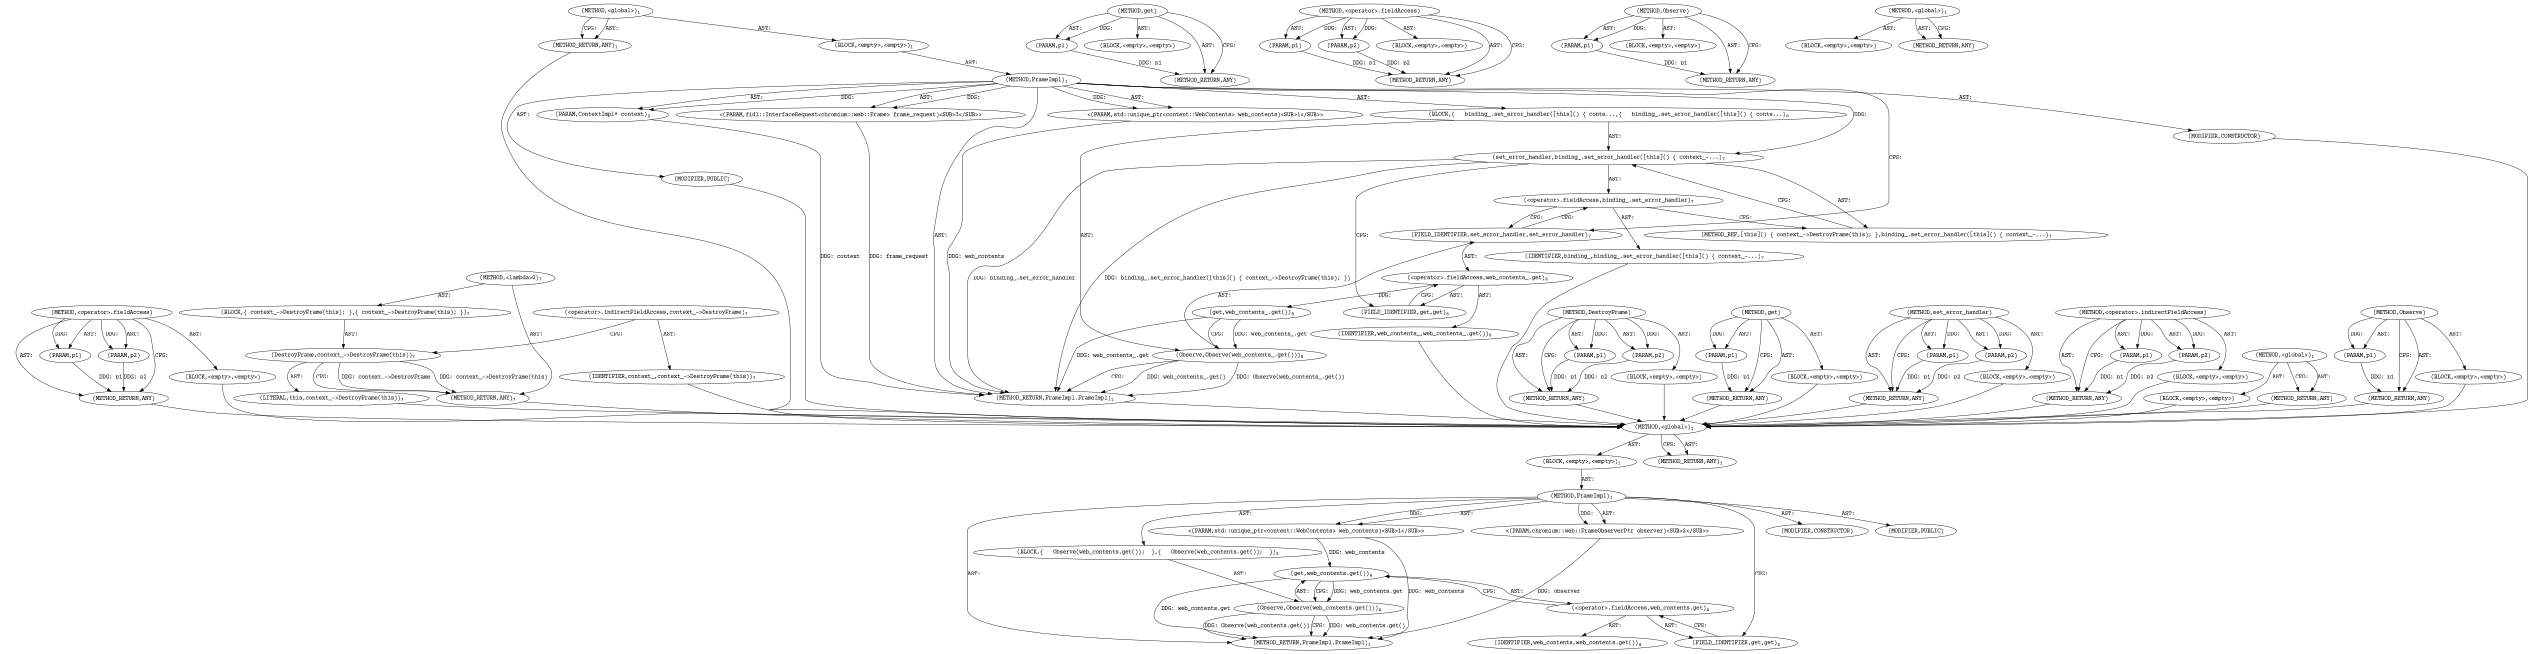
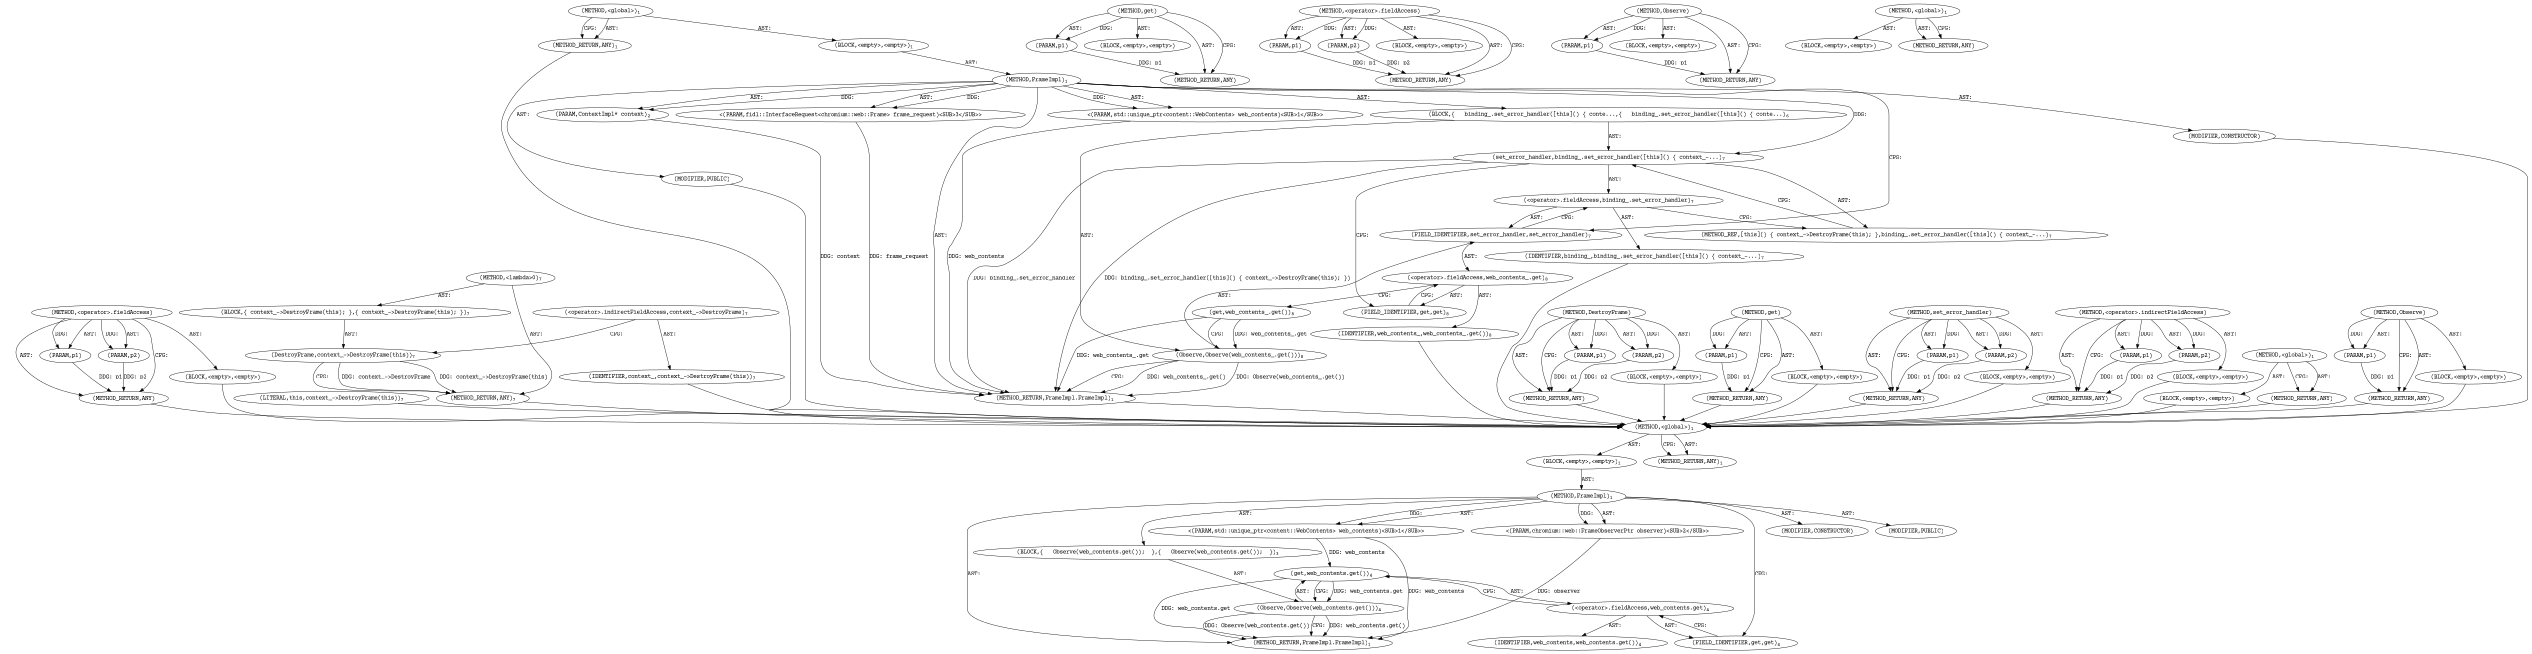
(1539, 218) -> (1539, 218)
(1386, 295) -> (1386, 295)
(289, 372) -> none
